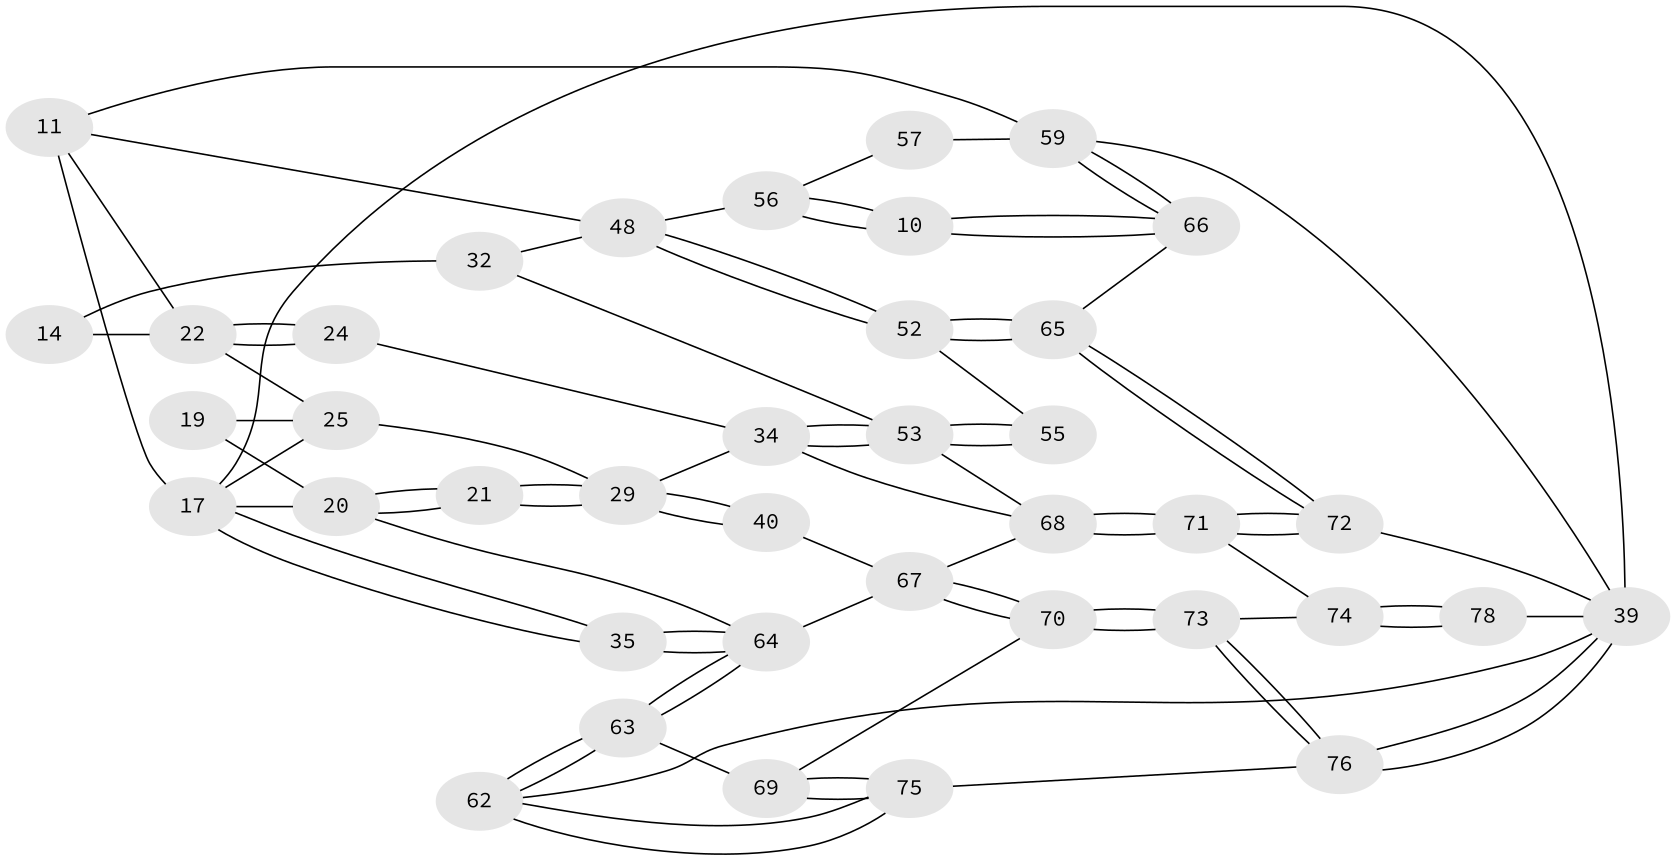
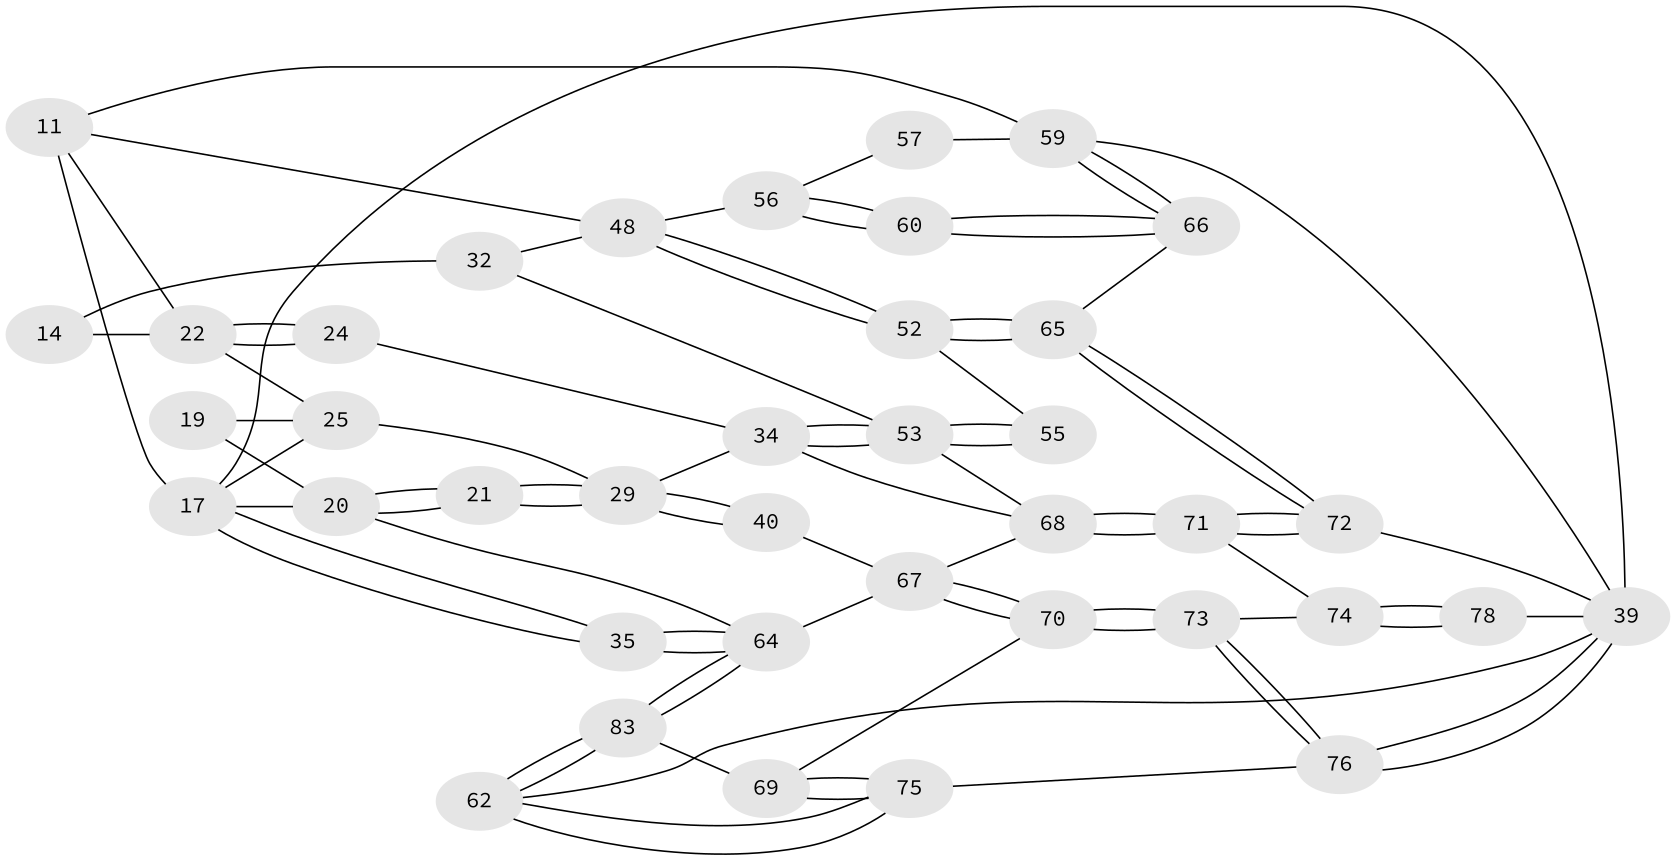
(910, 226) -> (910, 226)
(623, 728) -> (623, 728)
